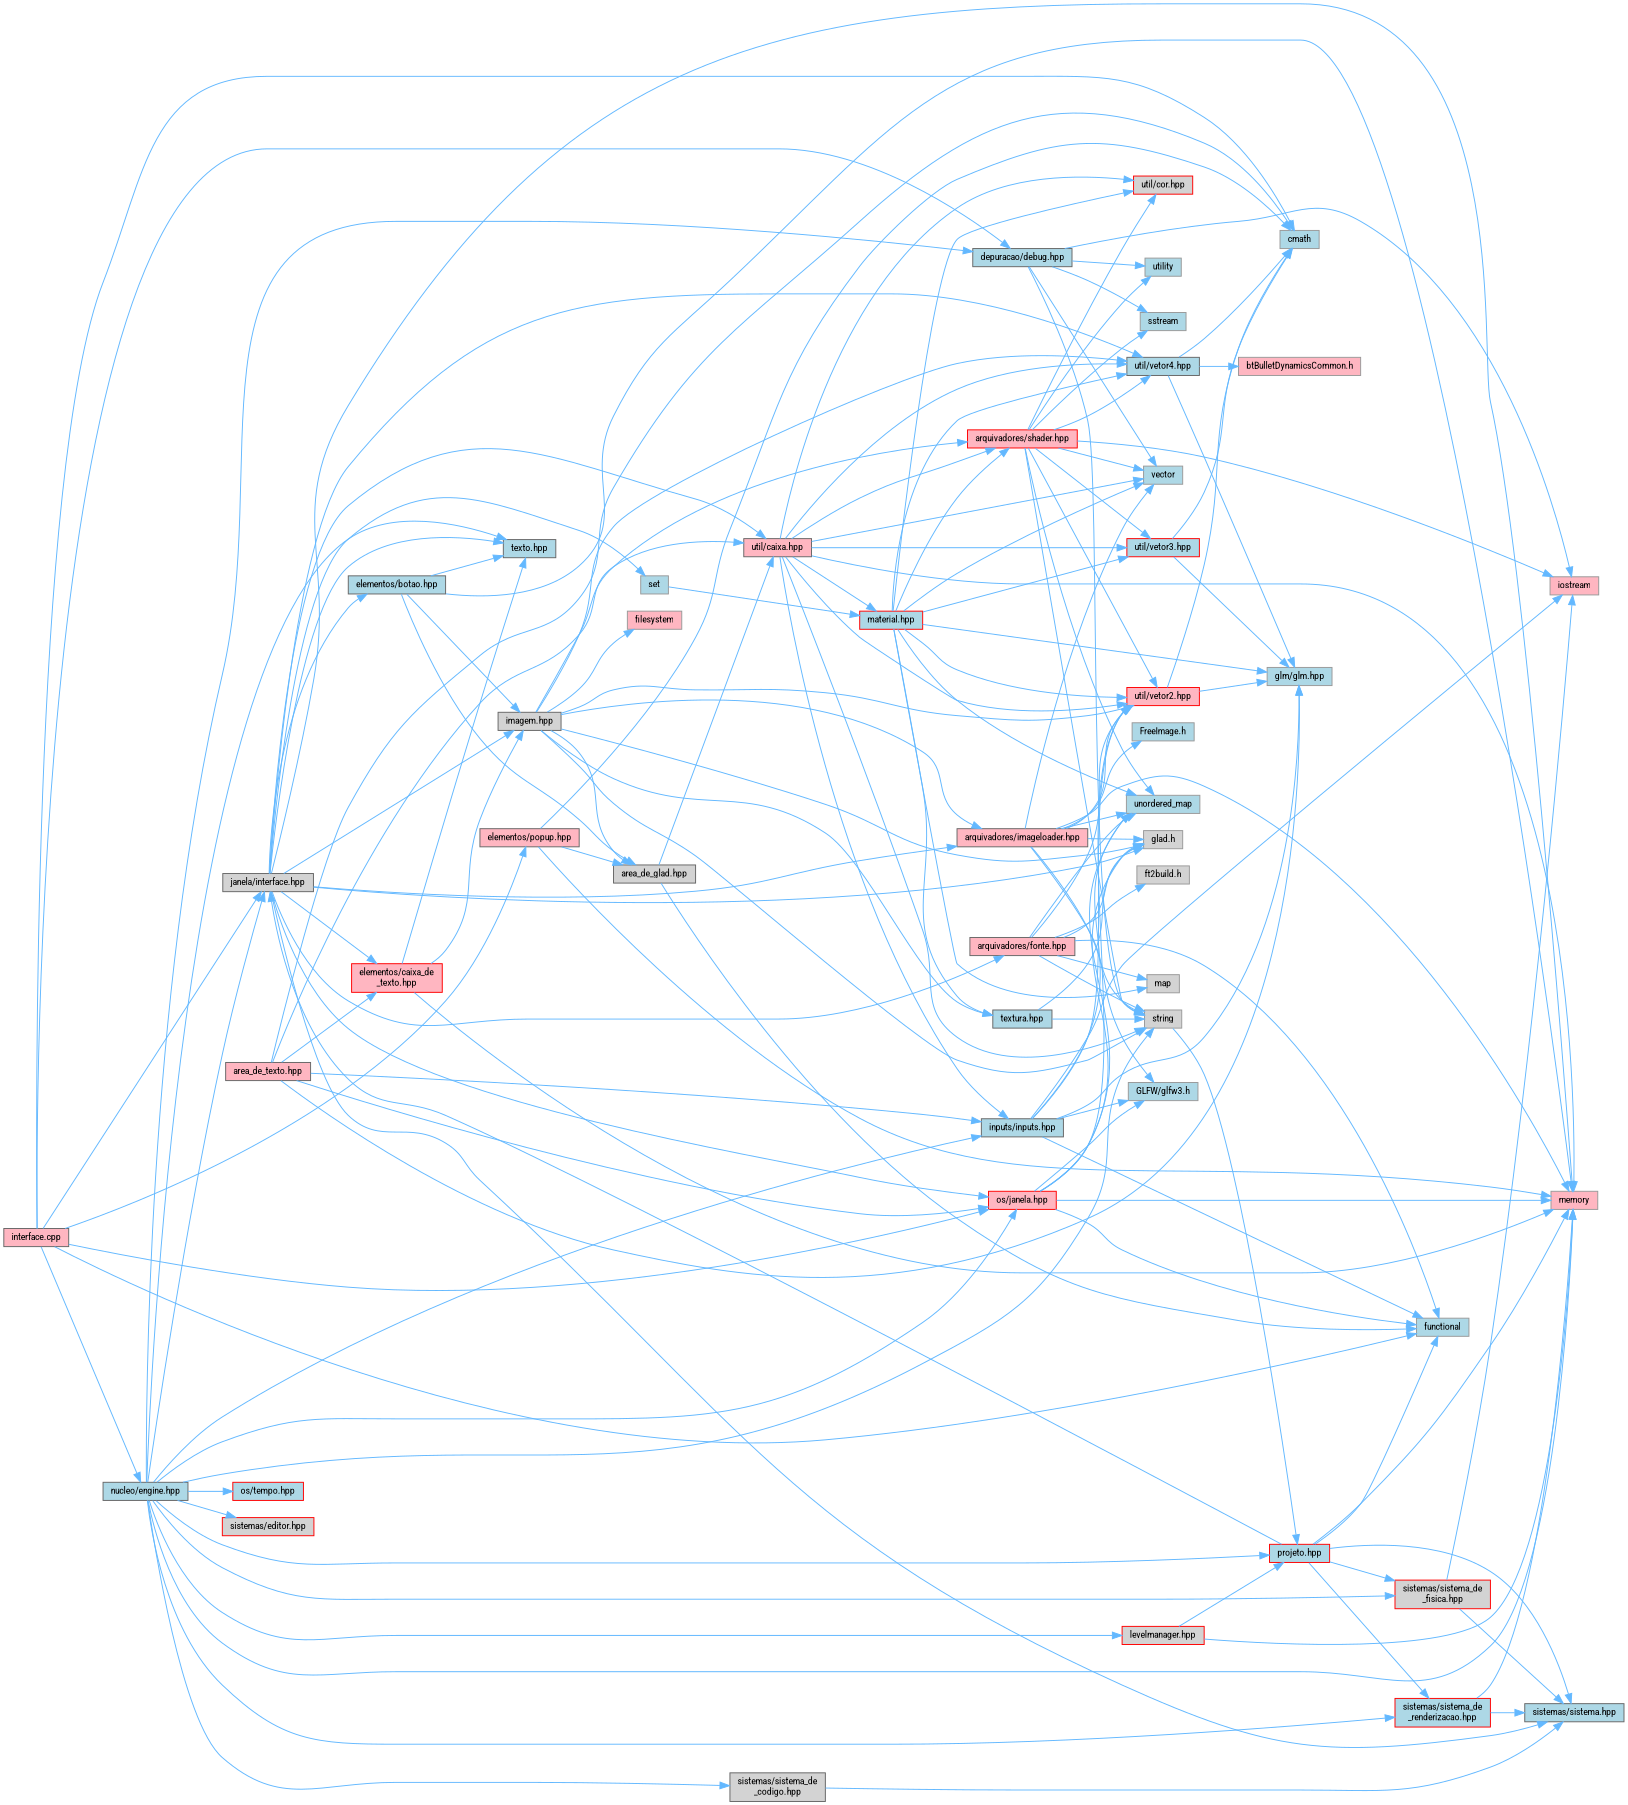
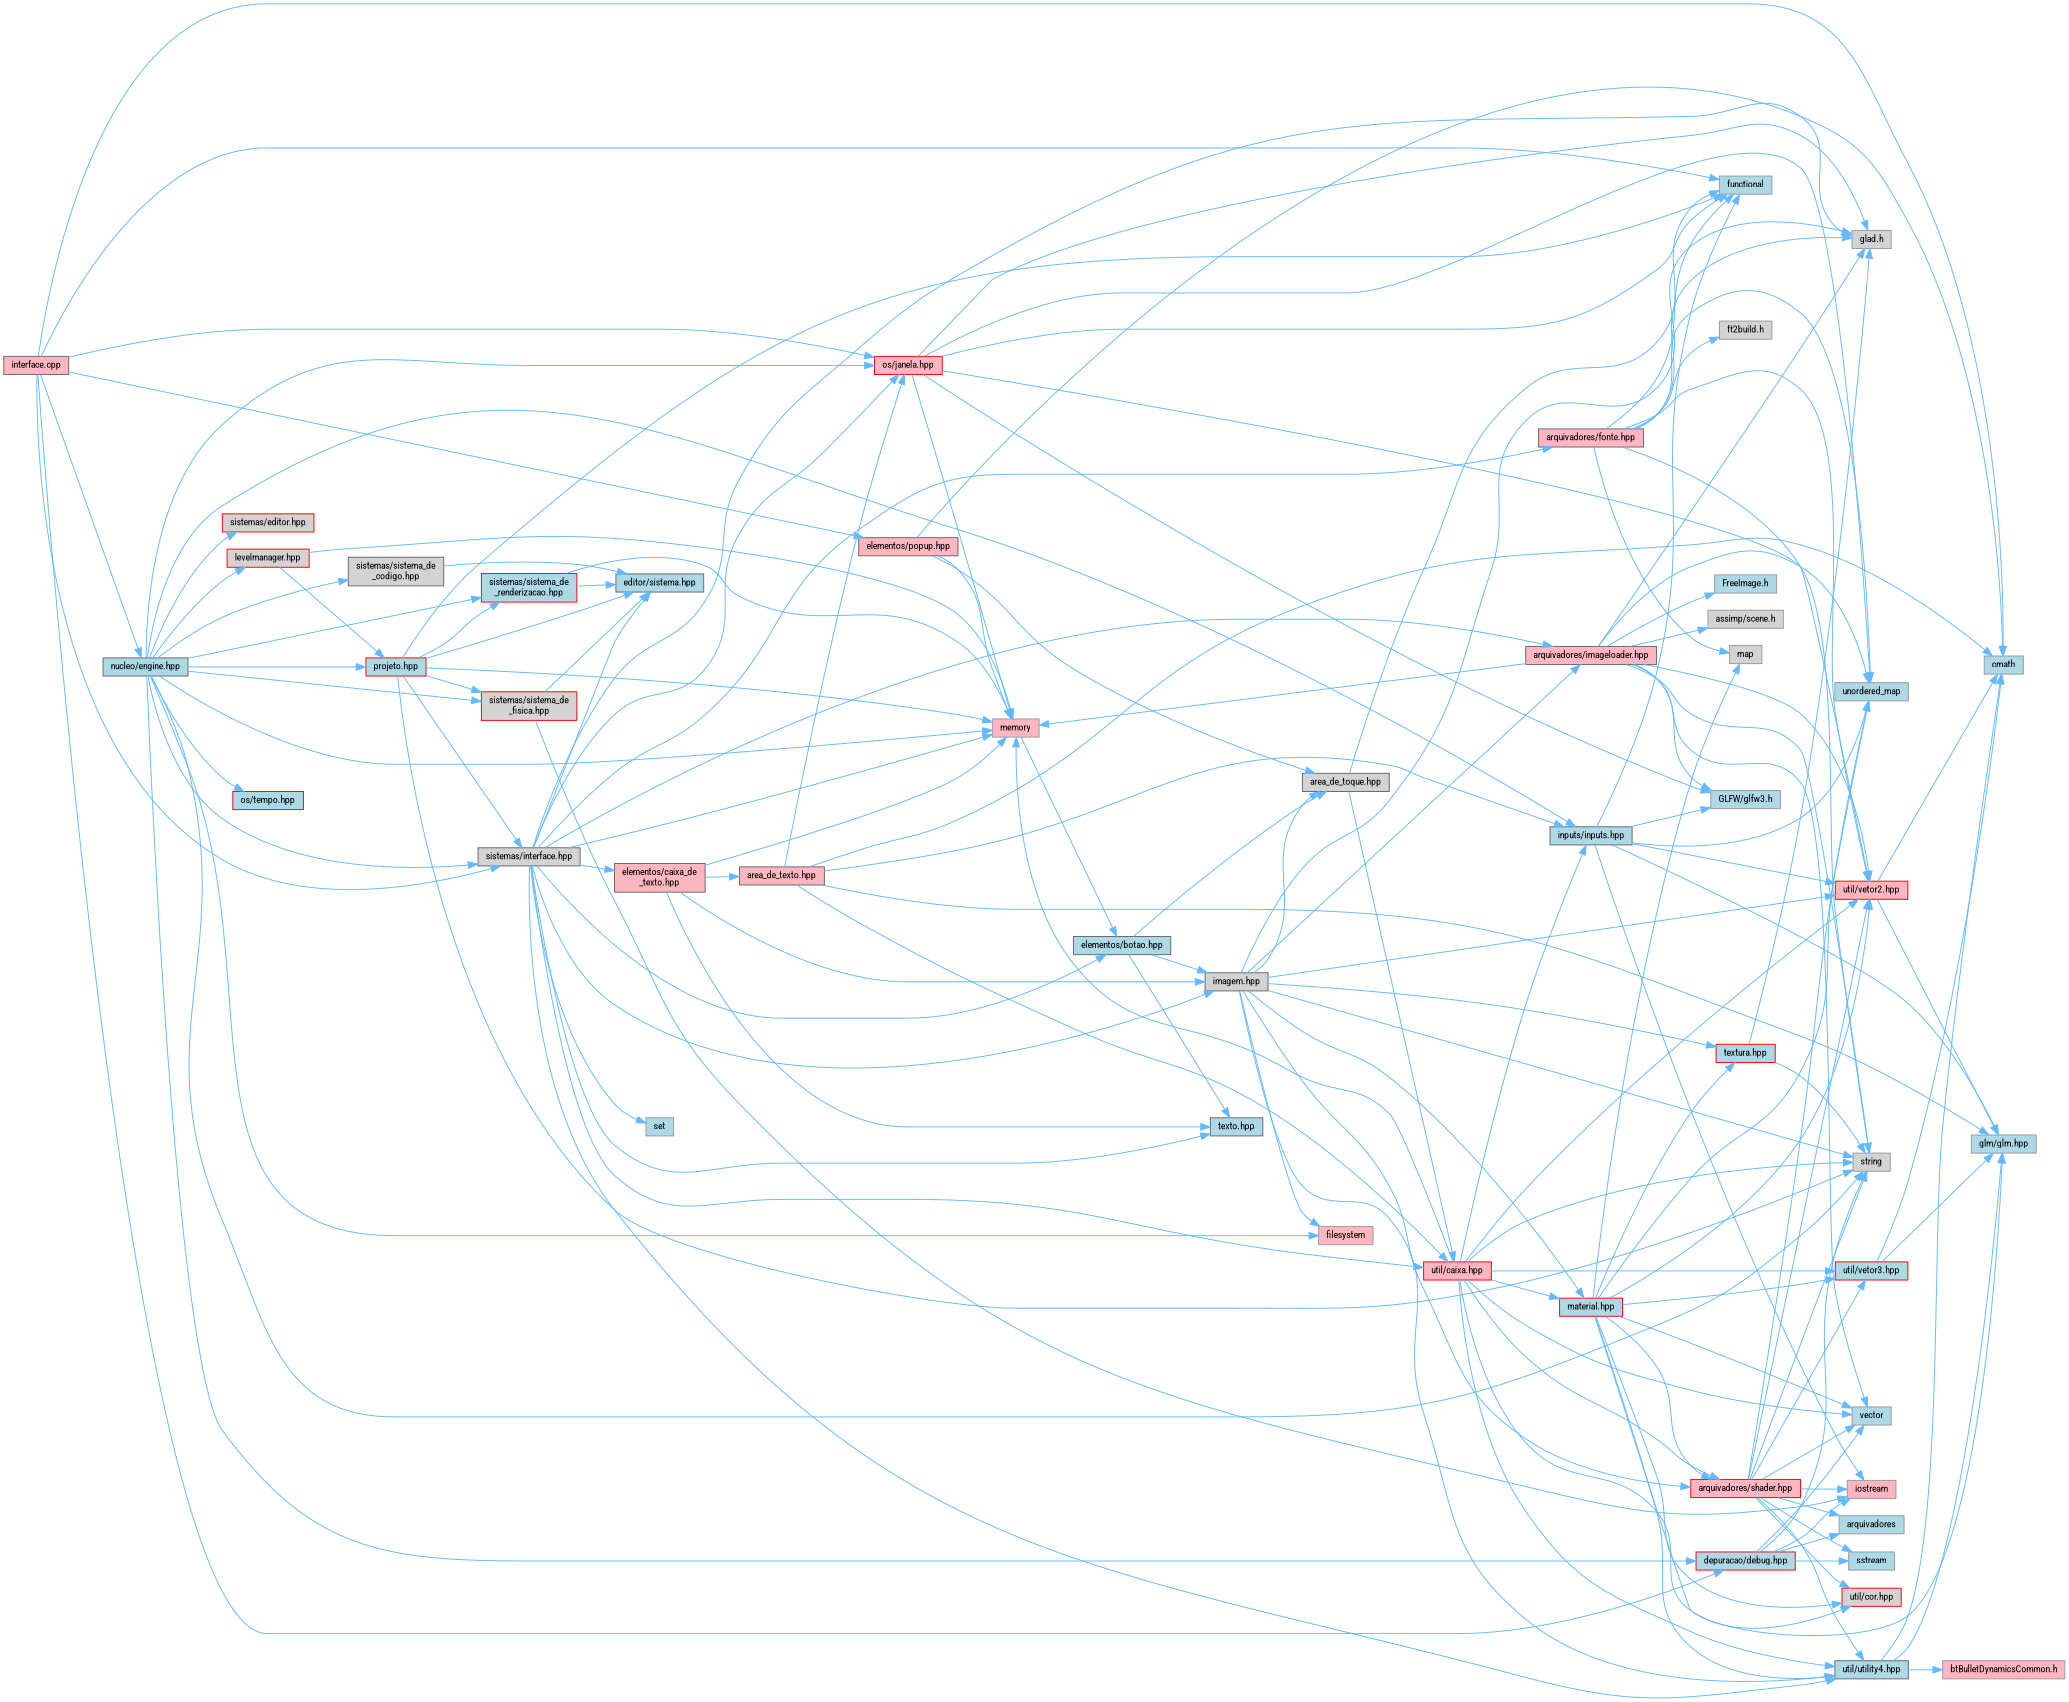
(1321, 59) -> (1067, 832)
(1022, 258) -> (1746, 1561)
(1163, 267) -> (1872, 1525)
(1163, 366) -> (1872, 1670)
(778, 548) -> (1457, 1271)
(764, 601) -> (1434, 1117)
none -> (1746, 619)
(655, 874) -> (1346, 782)
(268, 883) -> (529, 857)
(203, 919) -> (520, 1236)
(397, 978) -> (660, 878)
(1022, 1019) -> (1746, 1053)
(325, 1030) -> (717, 877)
(1251, 1262) -> (939, 1301)
(1574, 1713) -> (660, 583)
